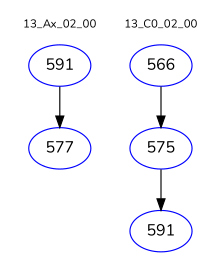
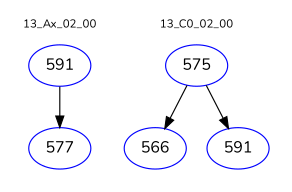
(161, 101) -> (179, 102)
